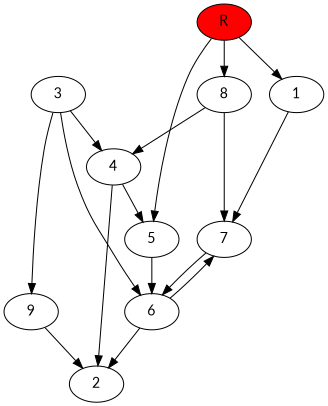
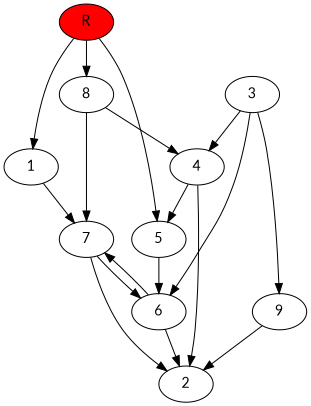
none -> (115, 318)
